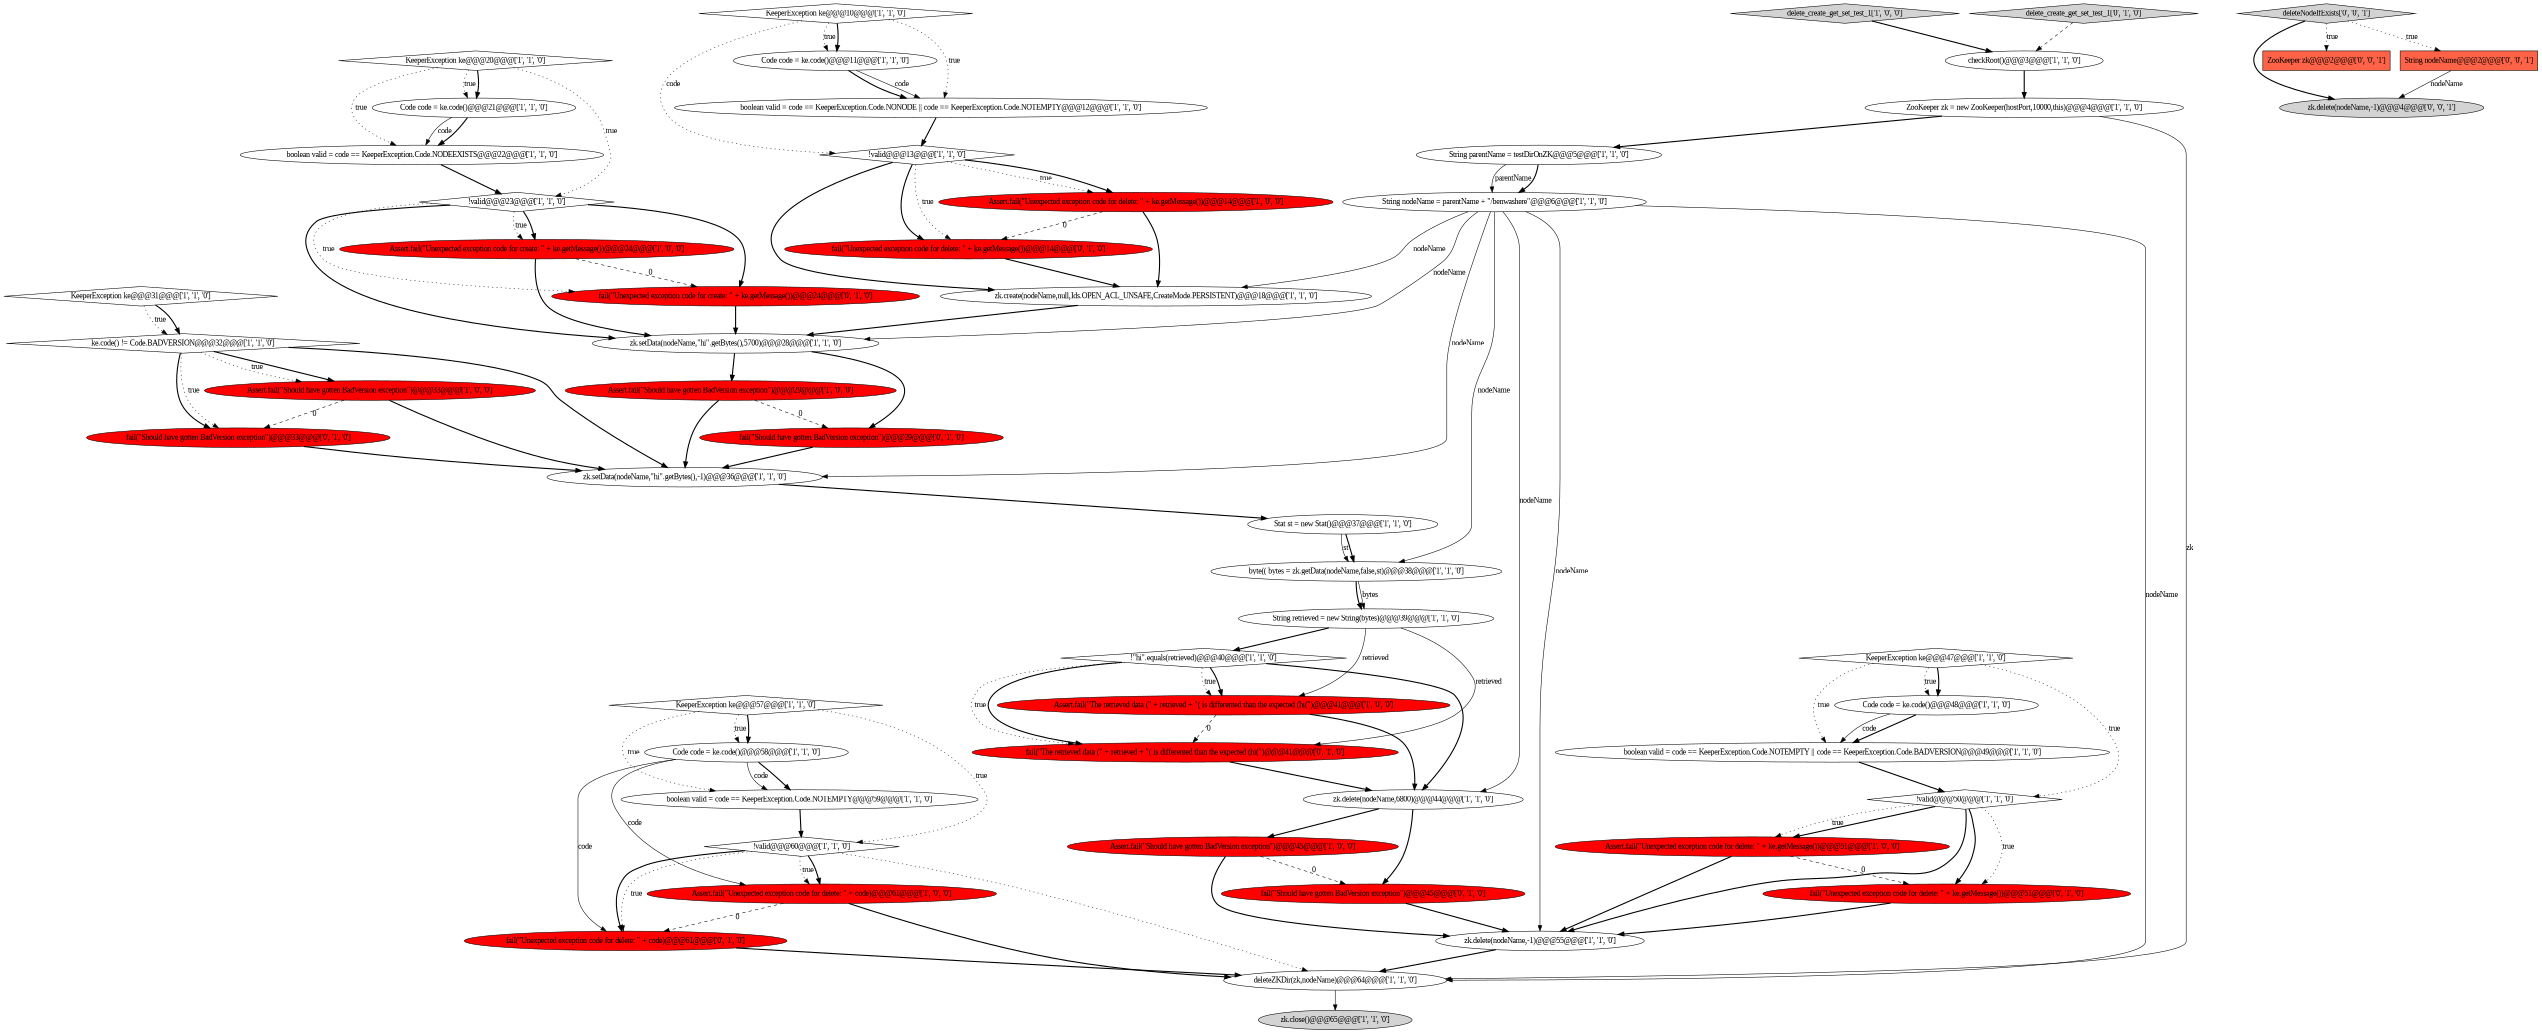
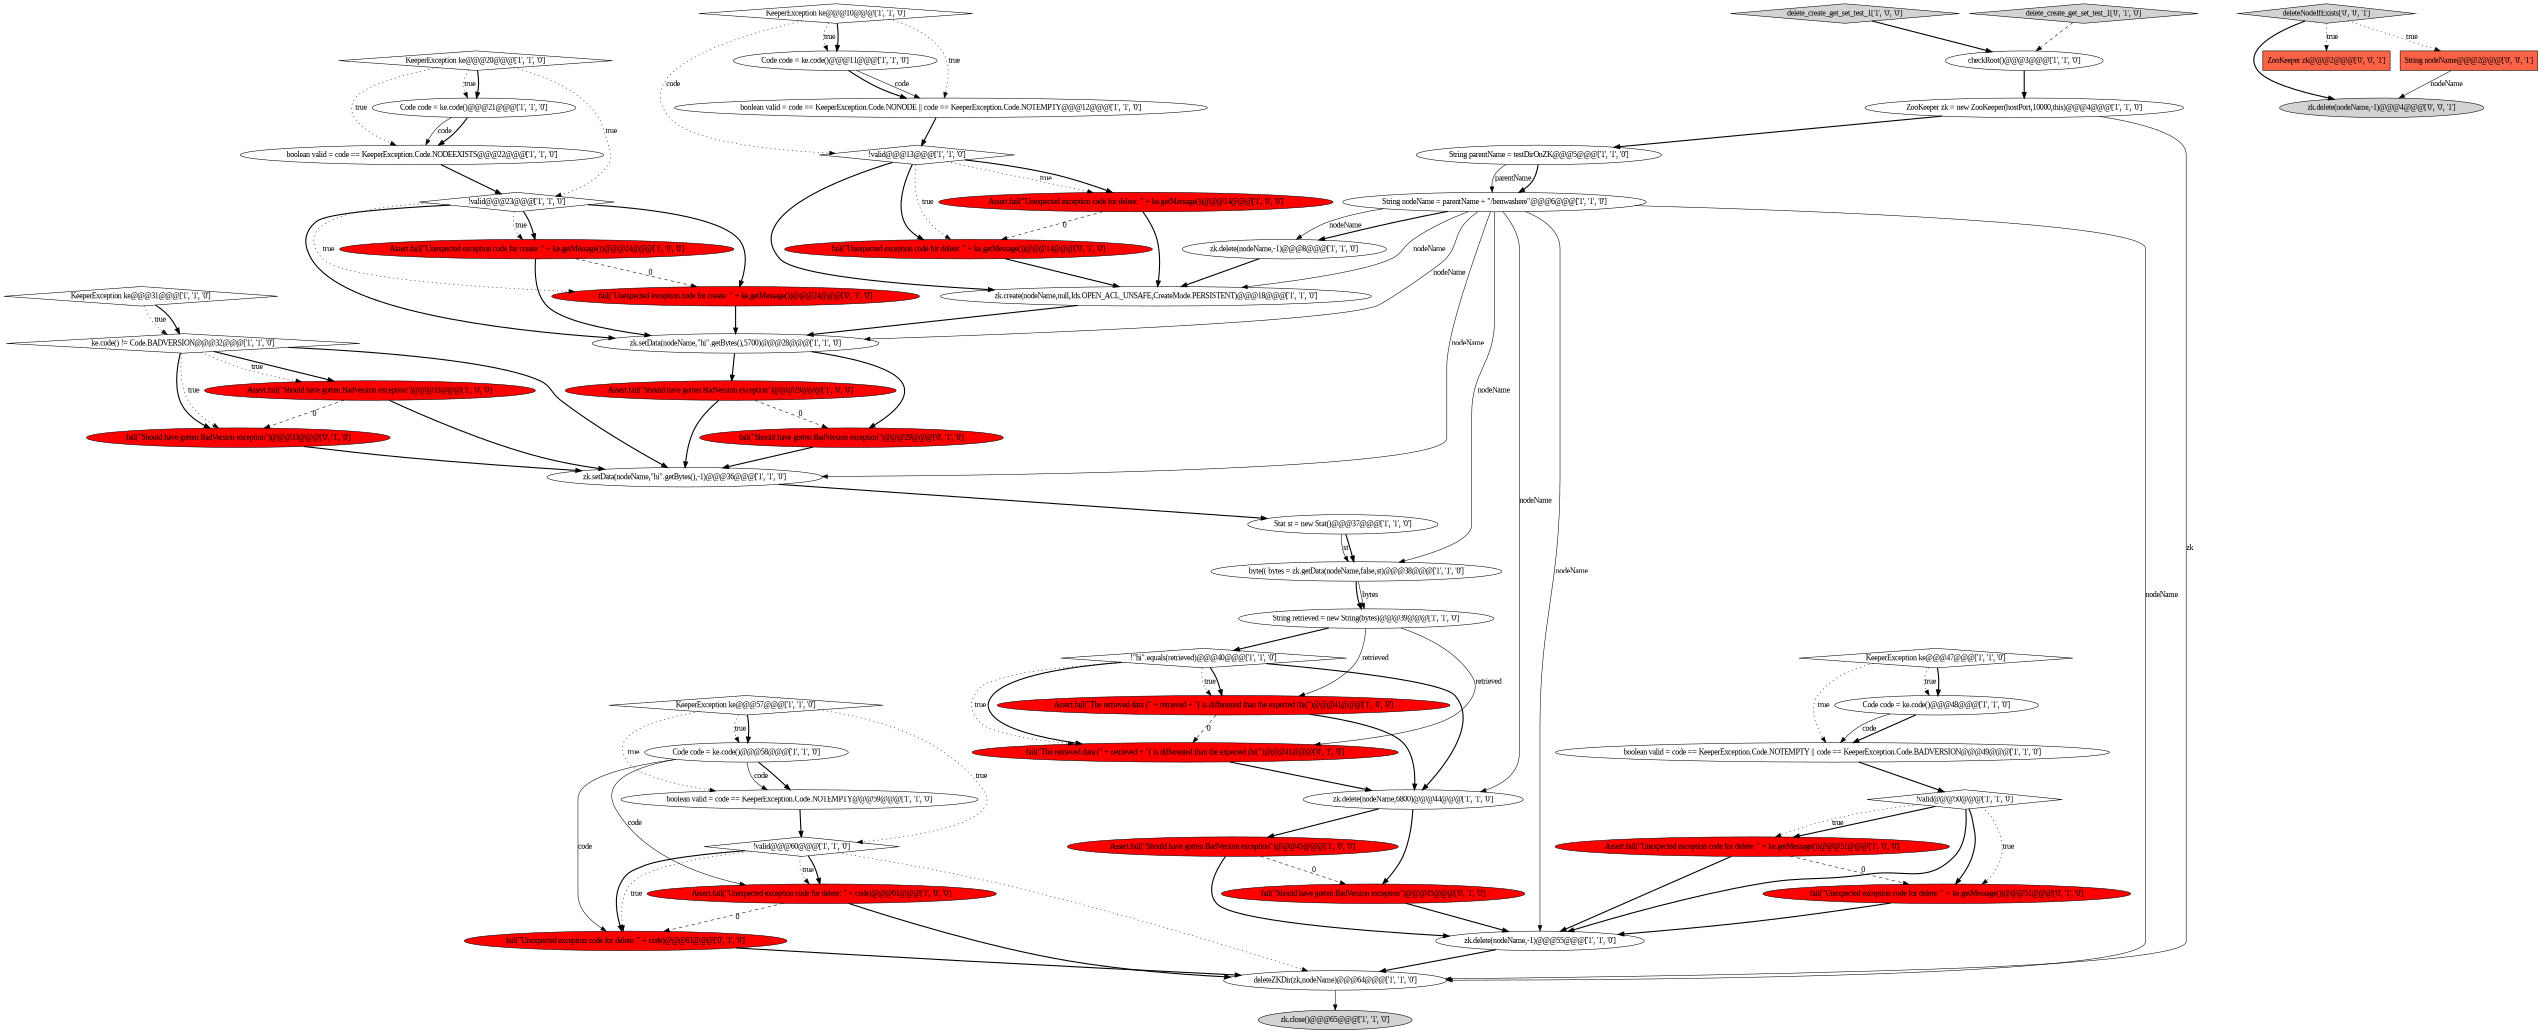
none -> (1284, 249)
(2100, 723) -> none
